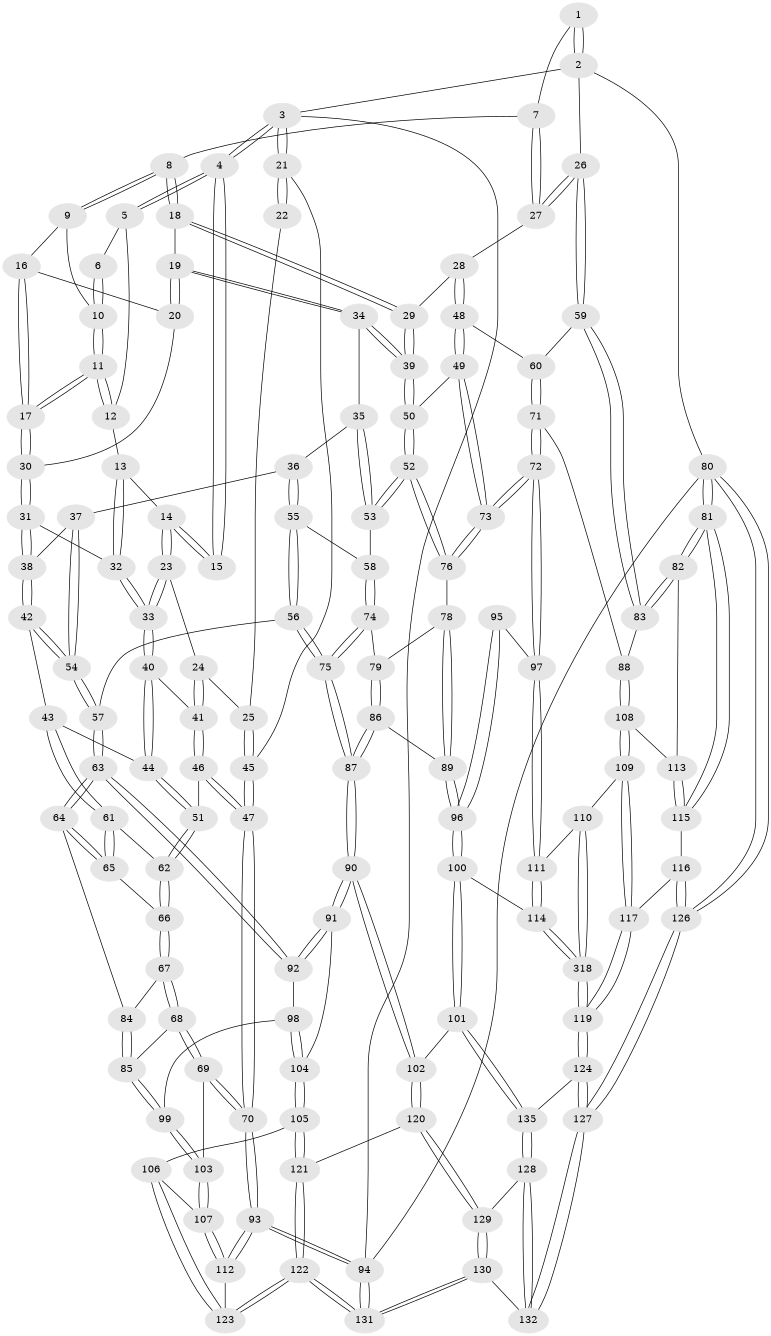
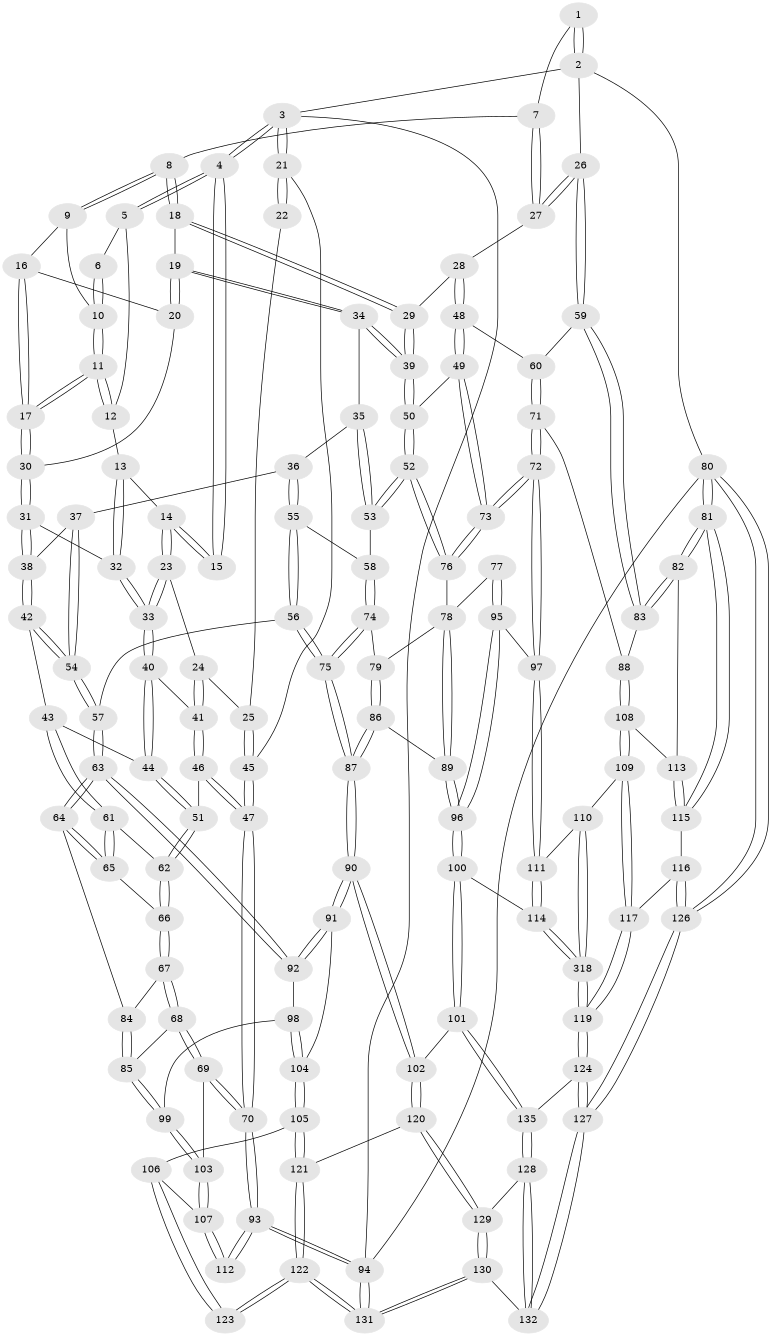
none -> (497, 568)
(225, 1296) -> none
